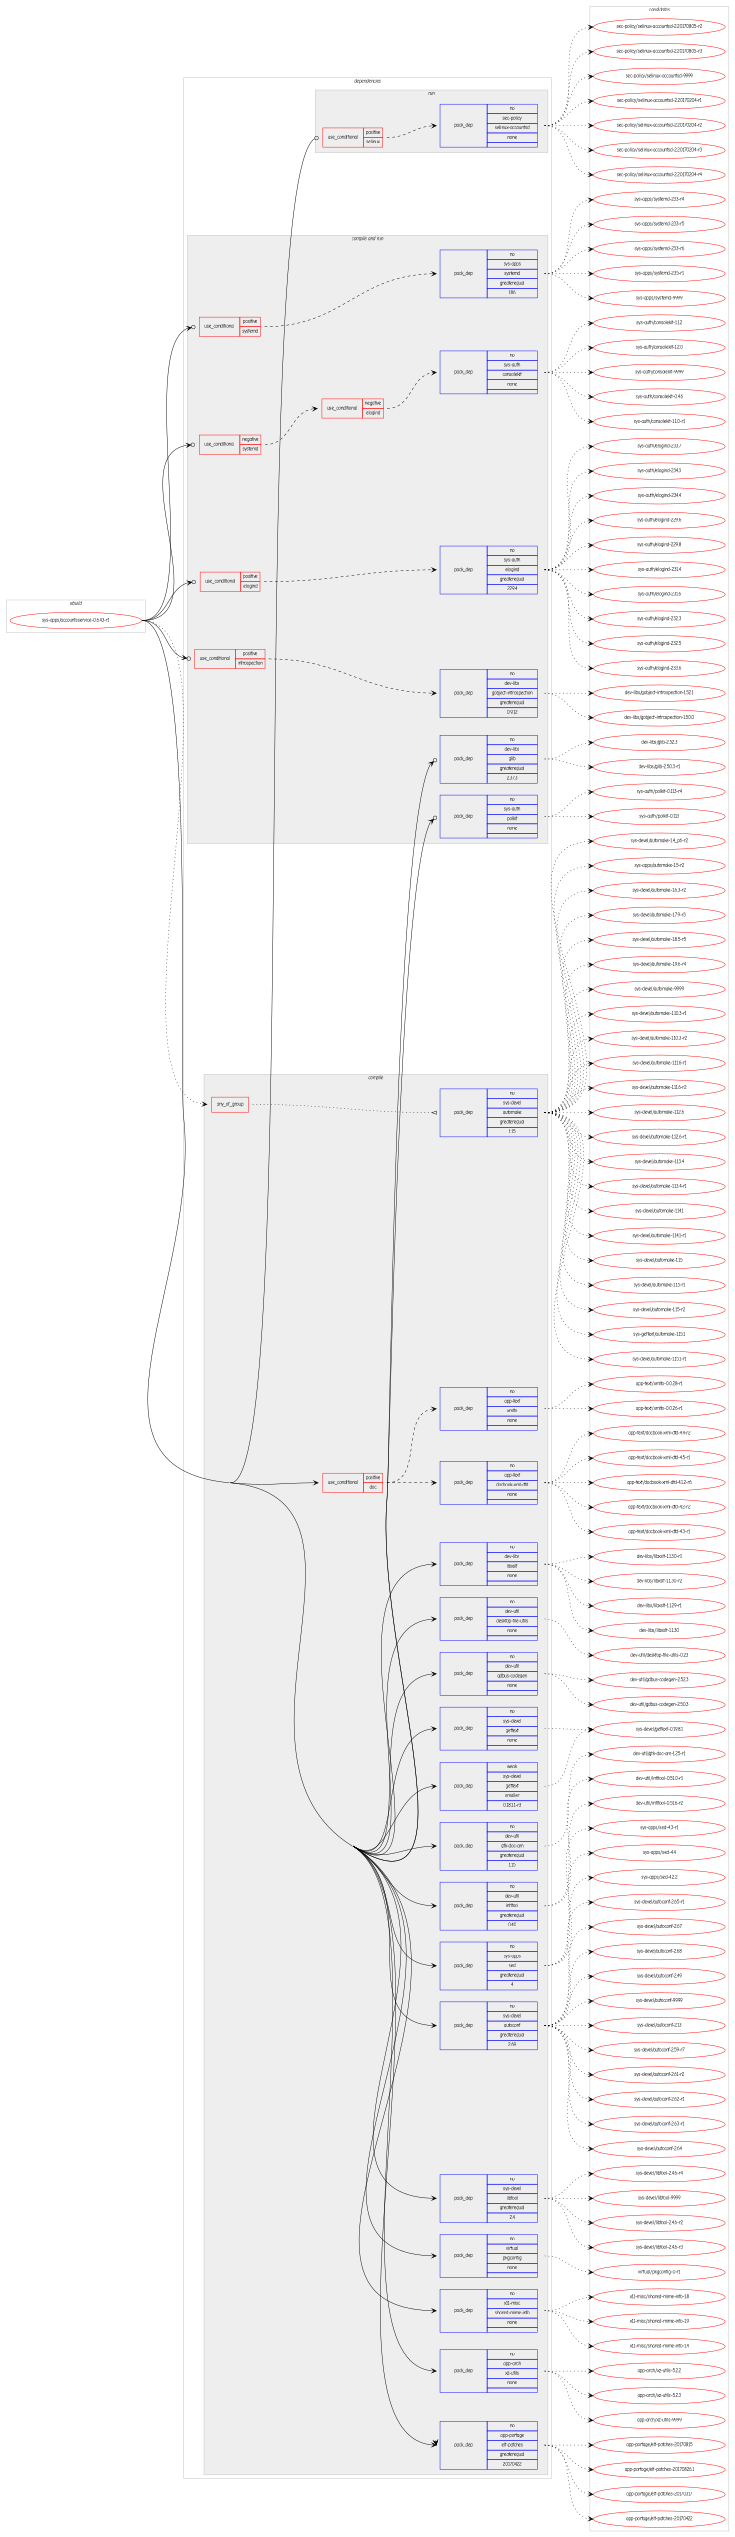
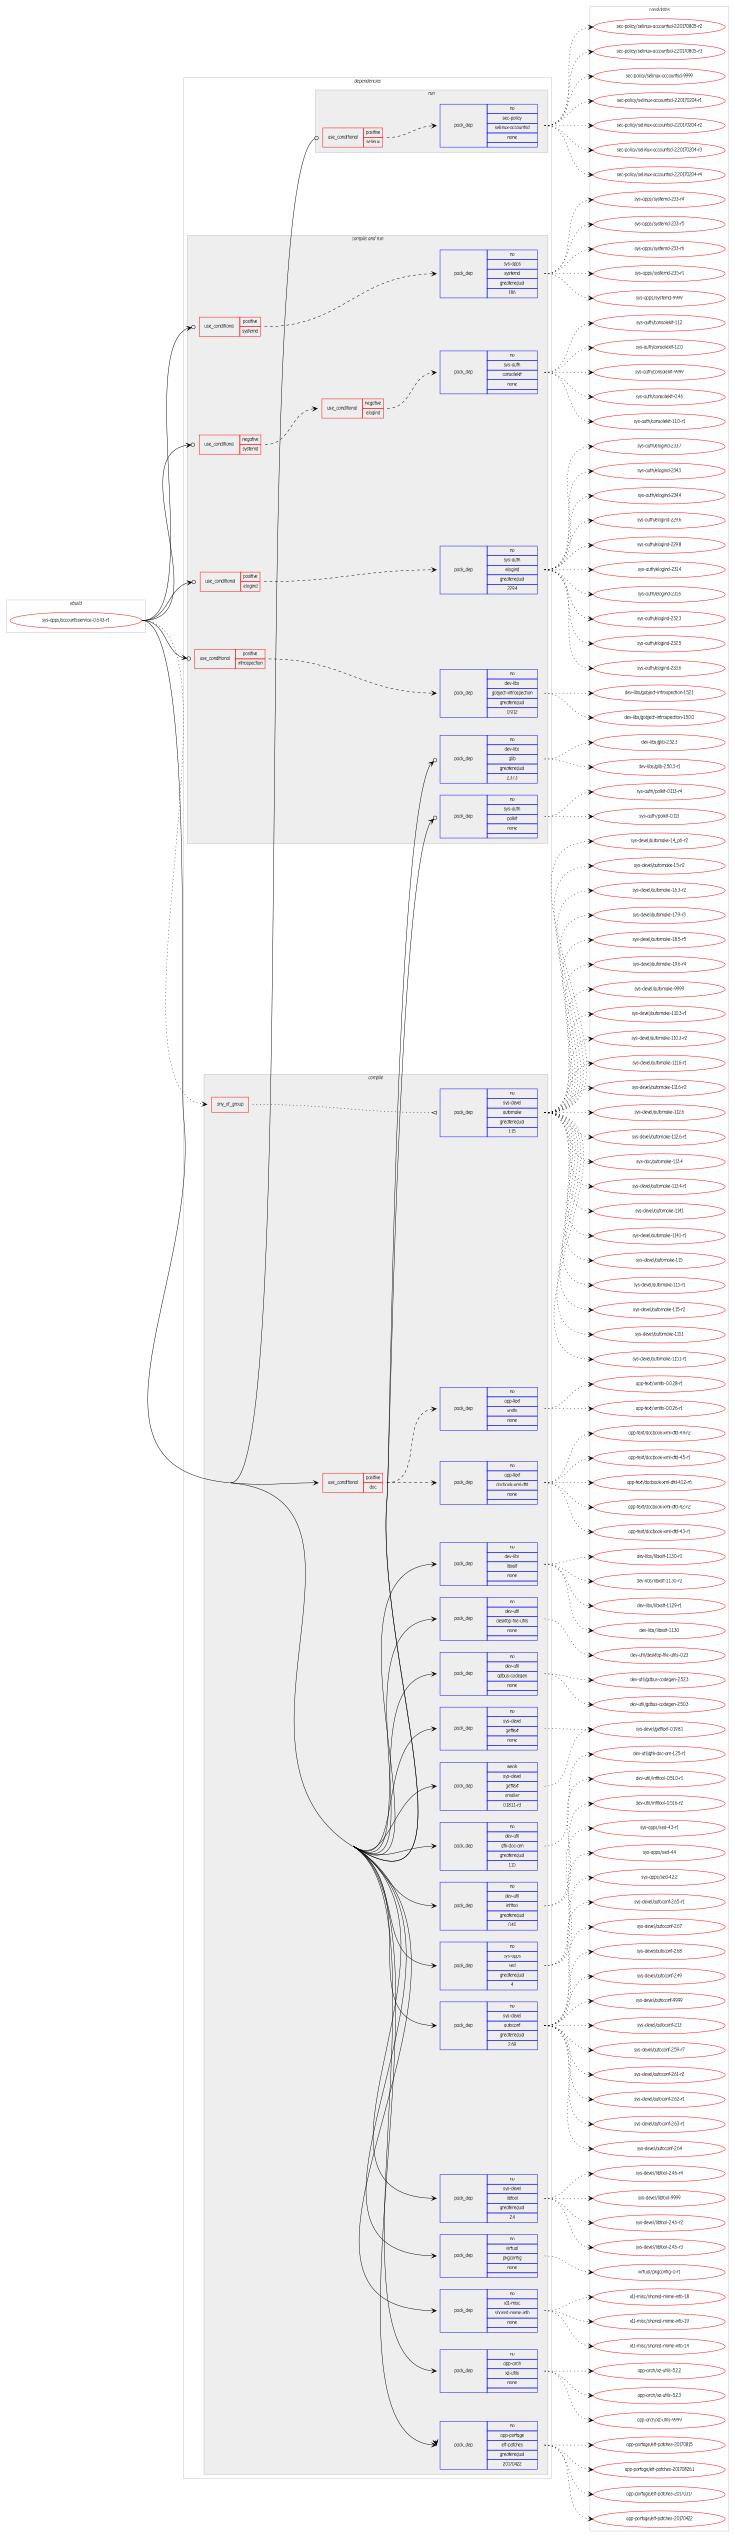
(659, 866) -> (659, 866)
(659, 1162) -> (659, 1162)
(659, 1335) -> (659, 1335)
